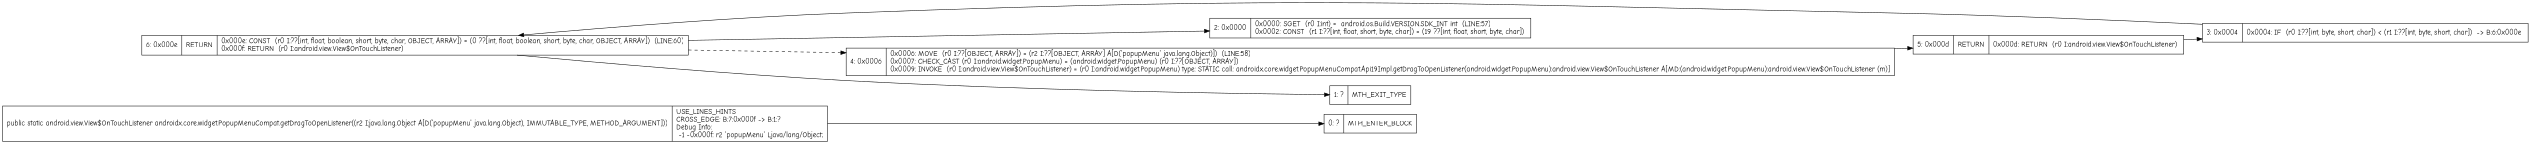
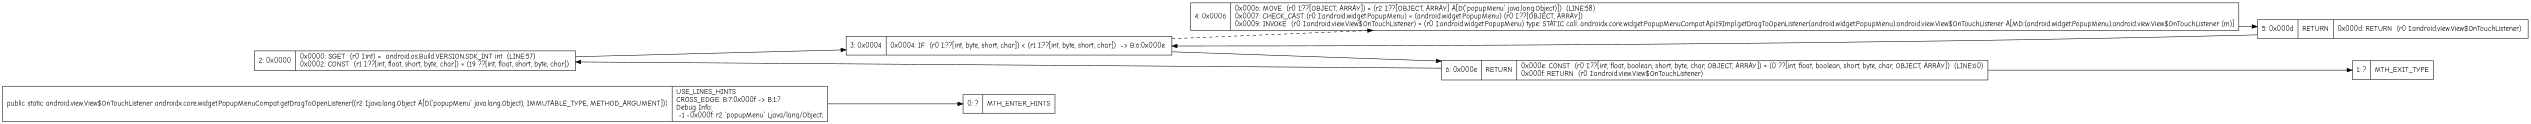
(765, 51) -> (1270, 35)
none -> (708, 53)
(1380, 123) -> (1019, 104)
